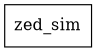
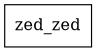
(48, 26) -> (48, 26)
